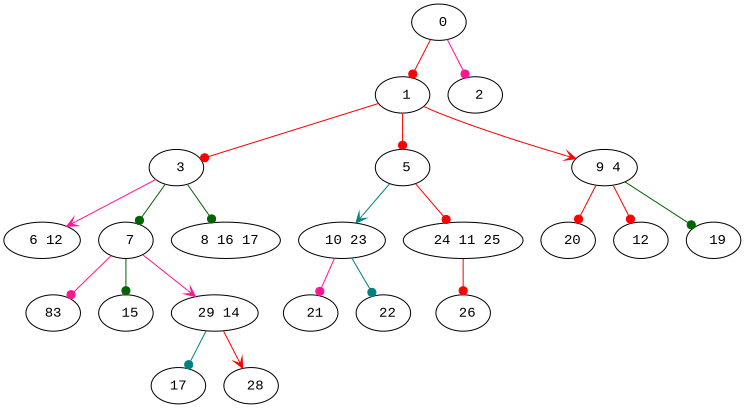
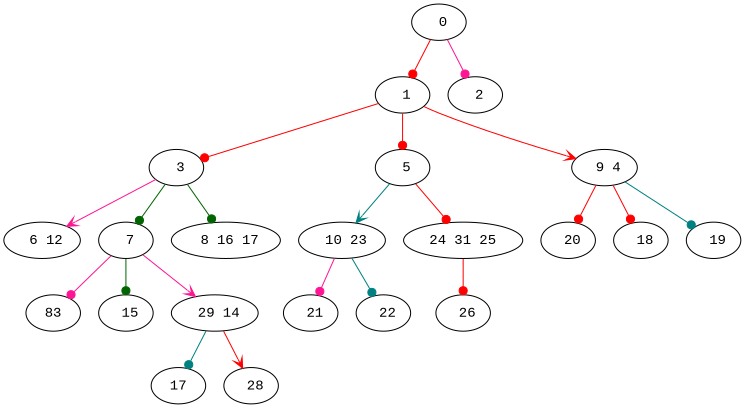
(656, 202) -> (656, 202)
(463, 240) -> (463, 240)
(641, 240) -> (641, 240)
